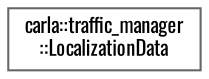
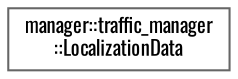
(104, 39) -> (119, 39)
